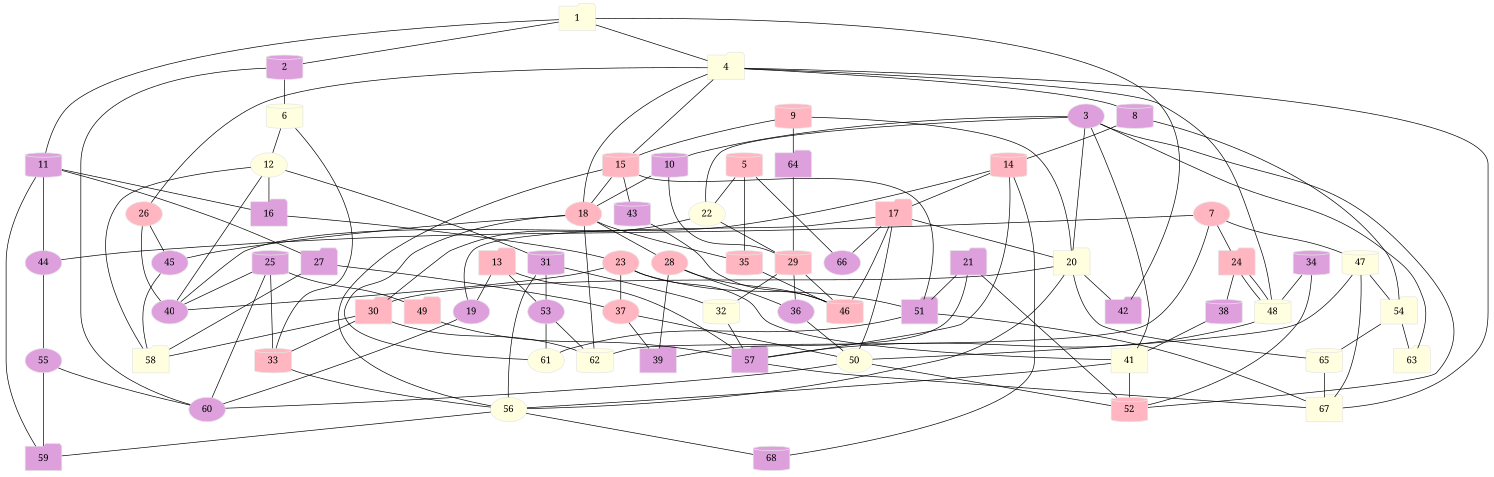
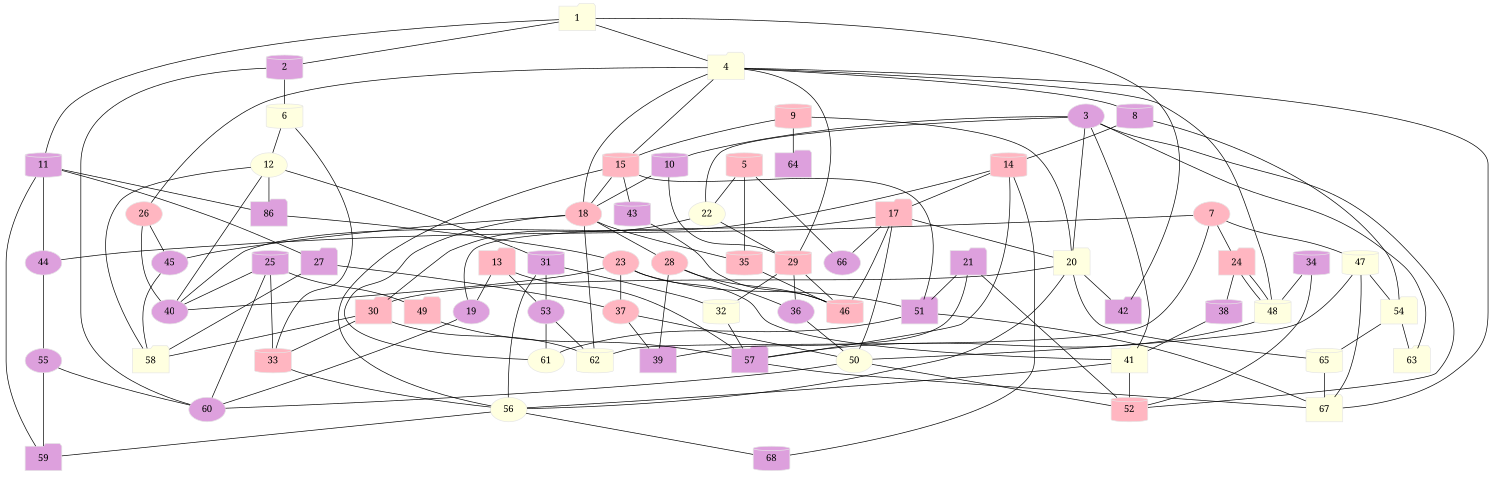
(793, 207) -> (830, 137)
(269, 214) -> (269, 214)
